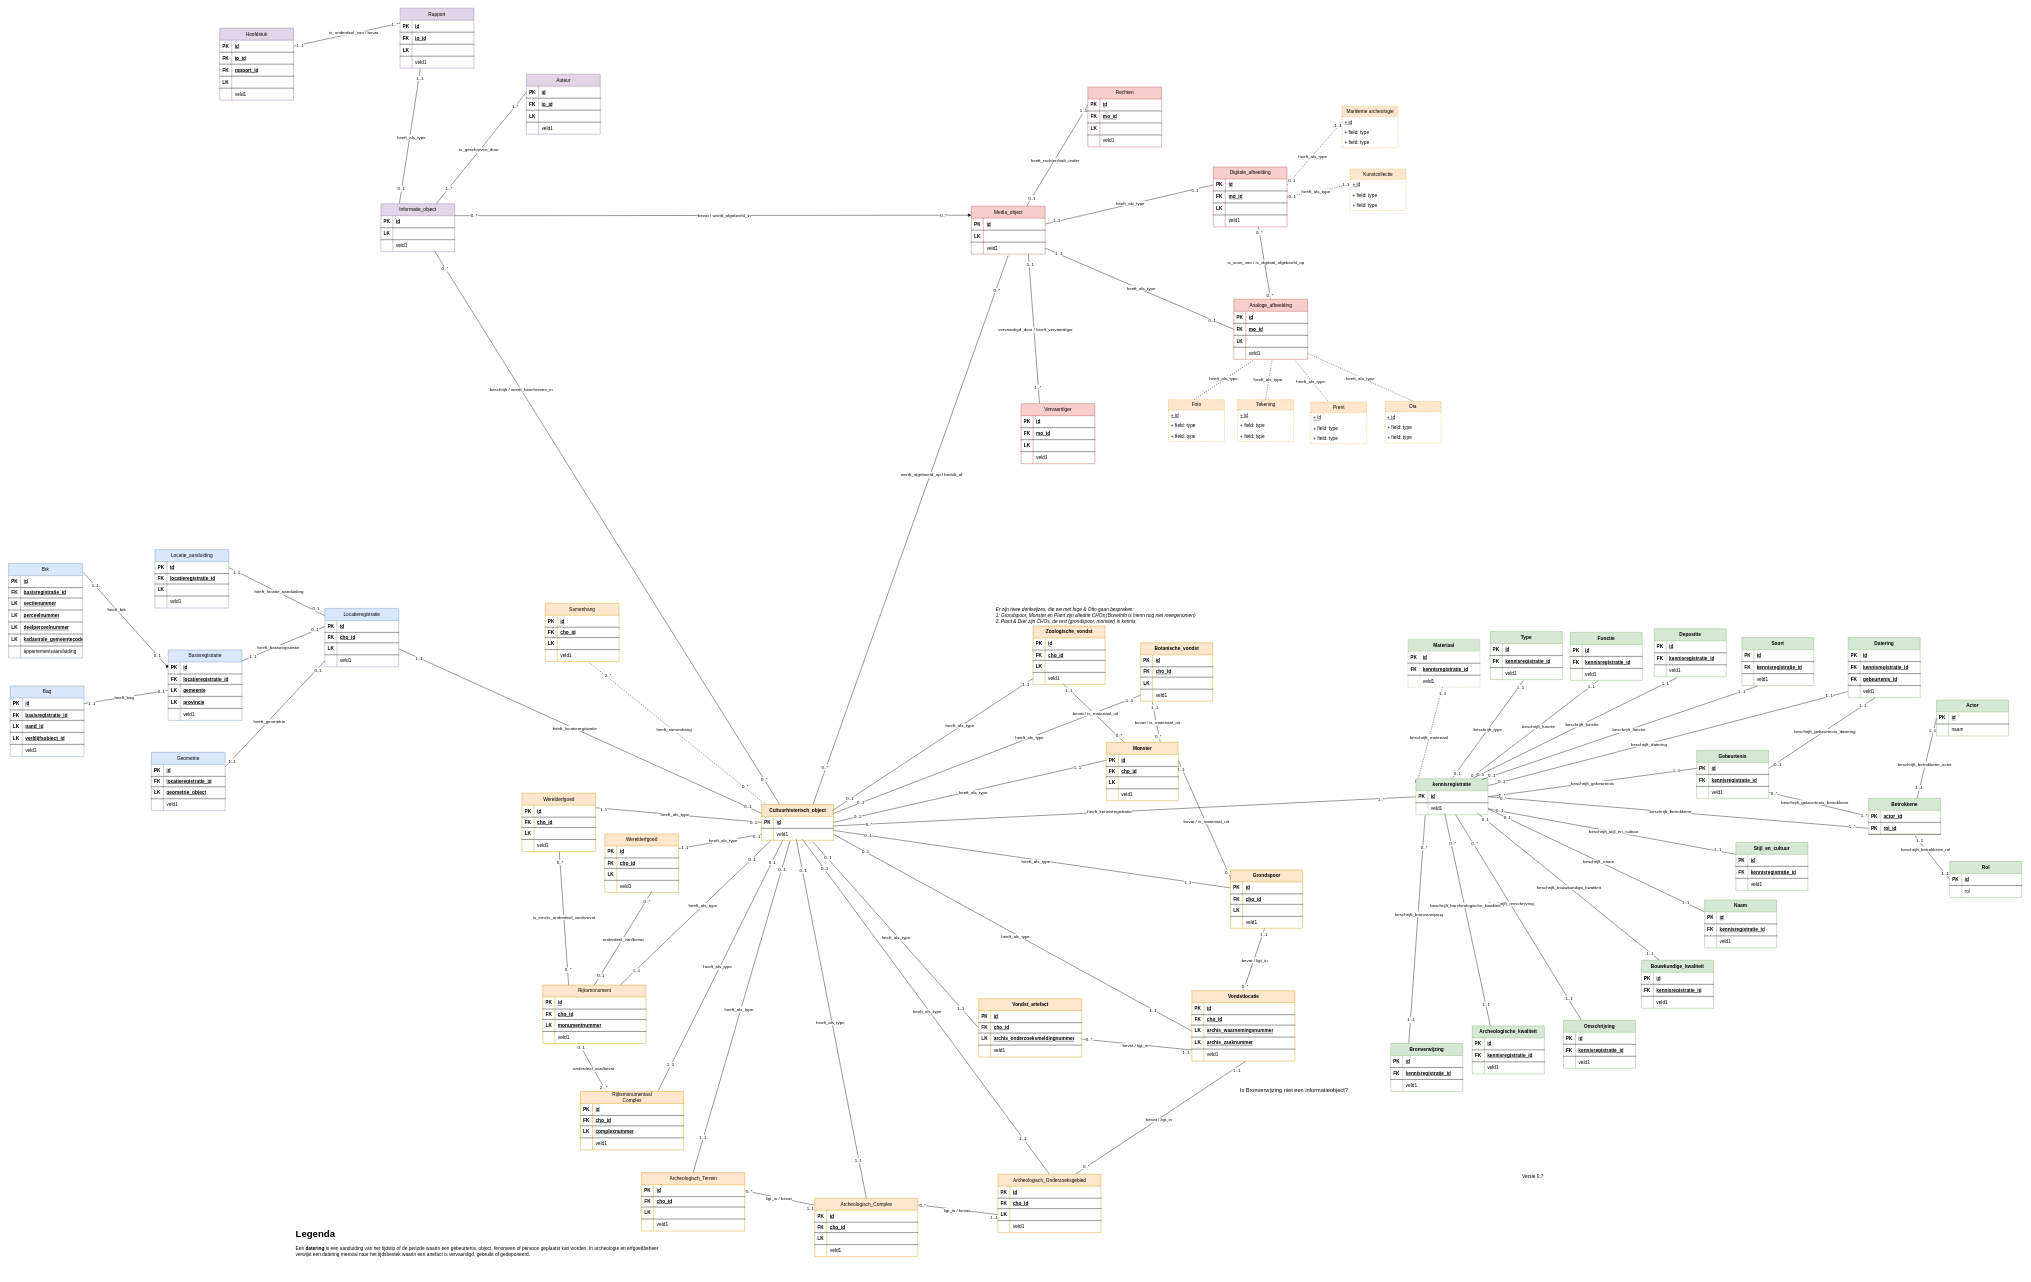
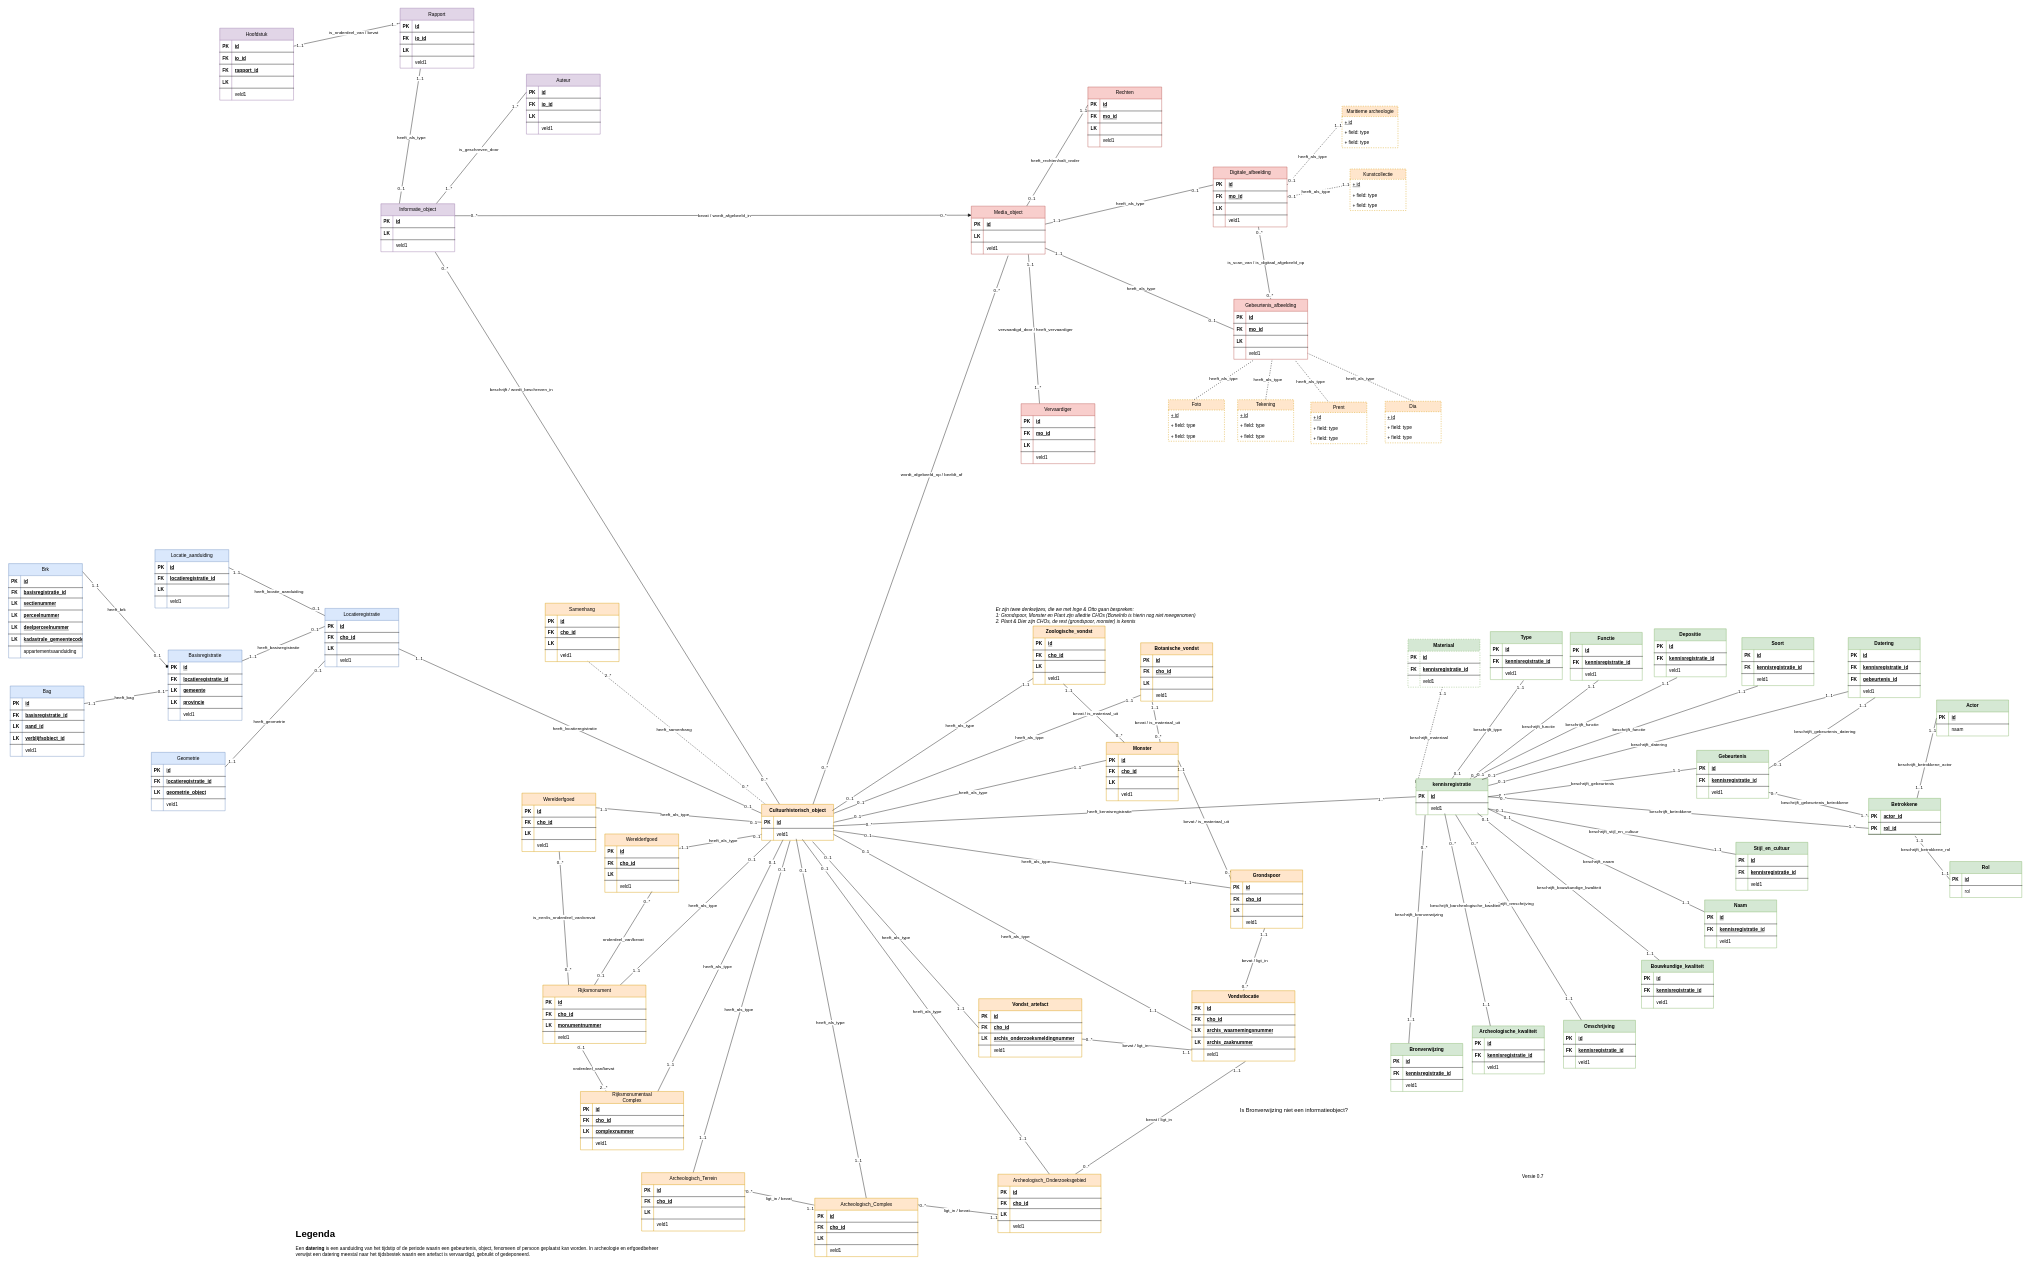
(1271, 305) -> (1271, 305)
(1294, 1091) -> (1294, 1111)
